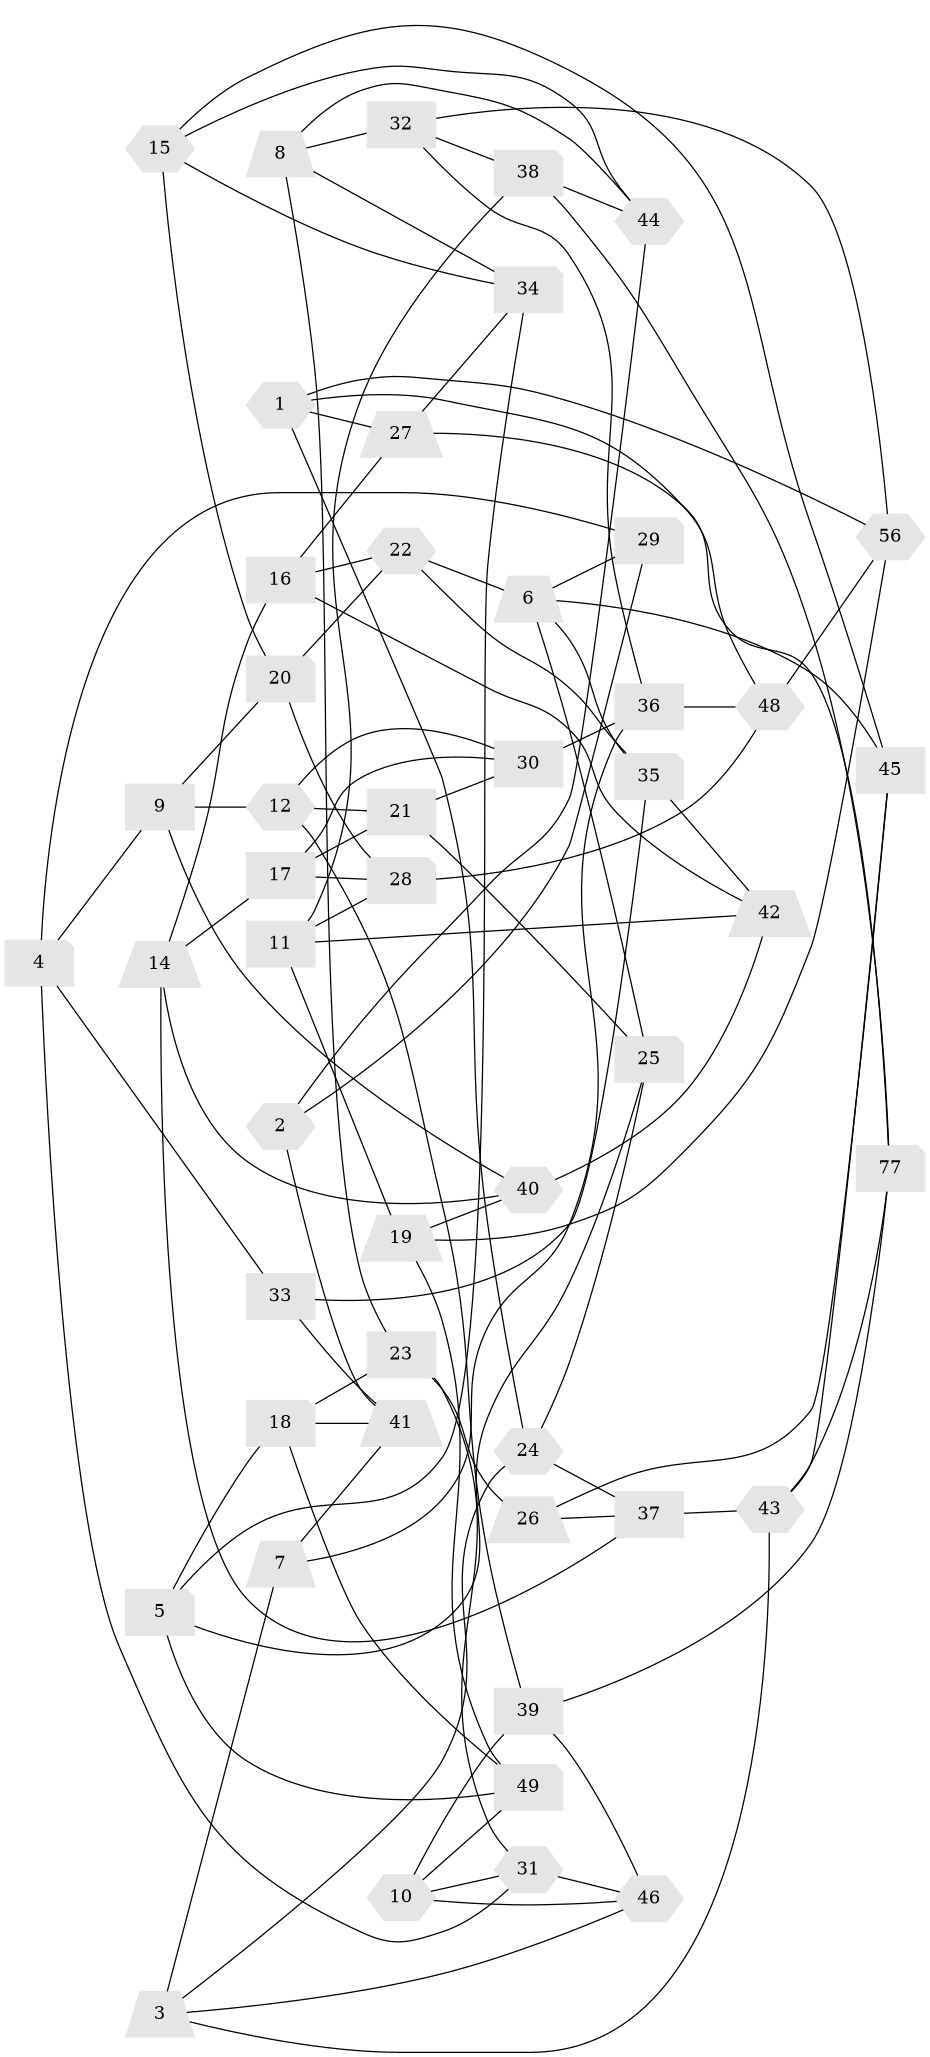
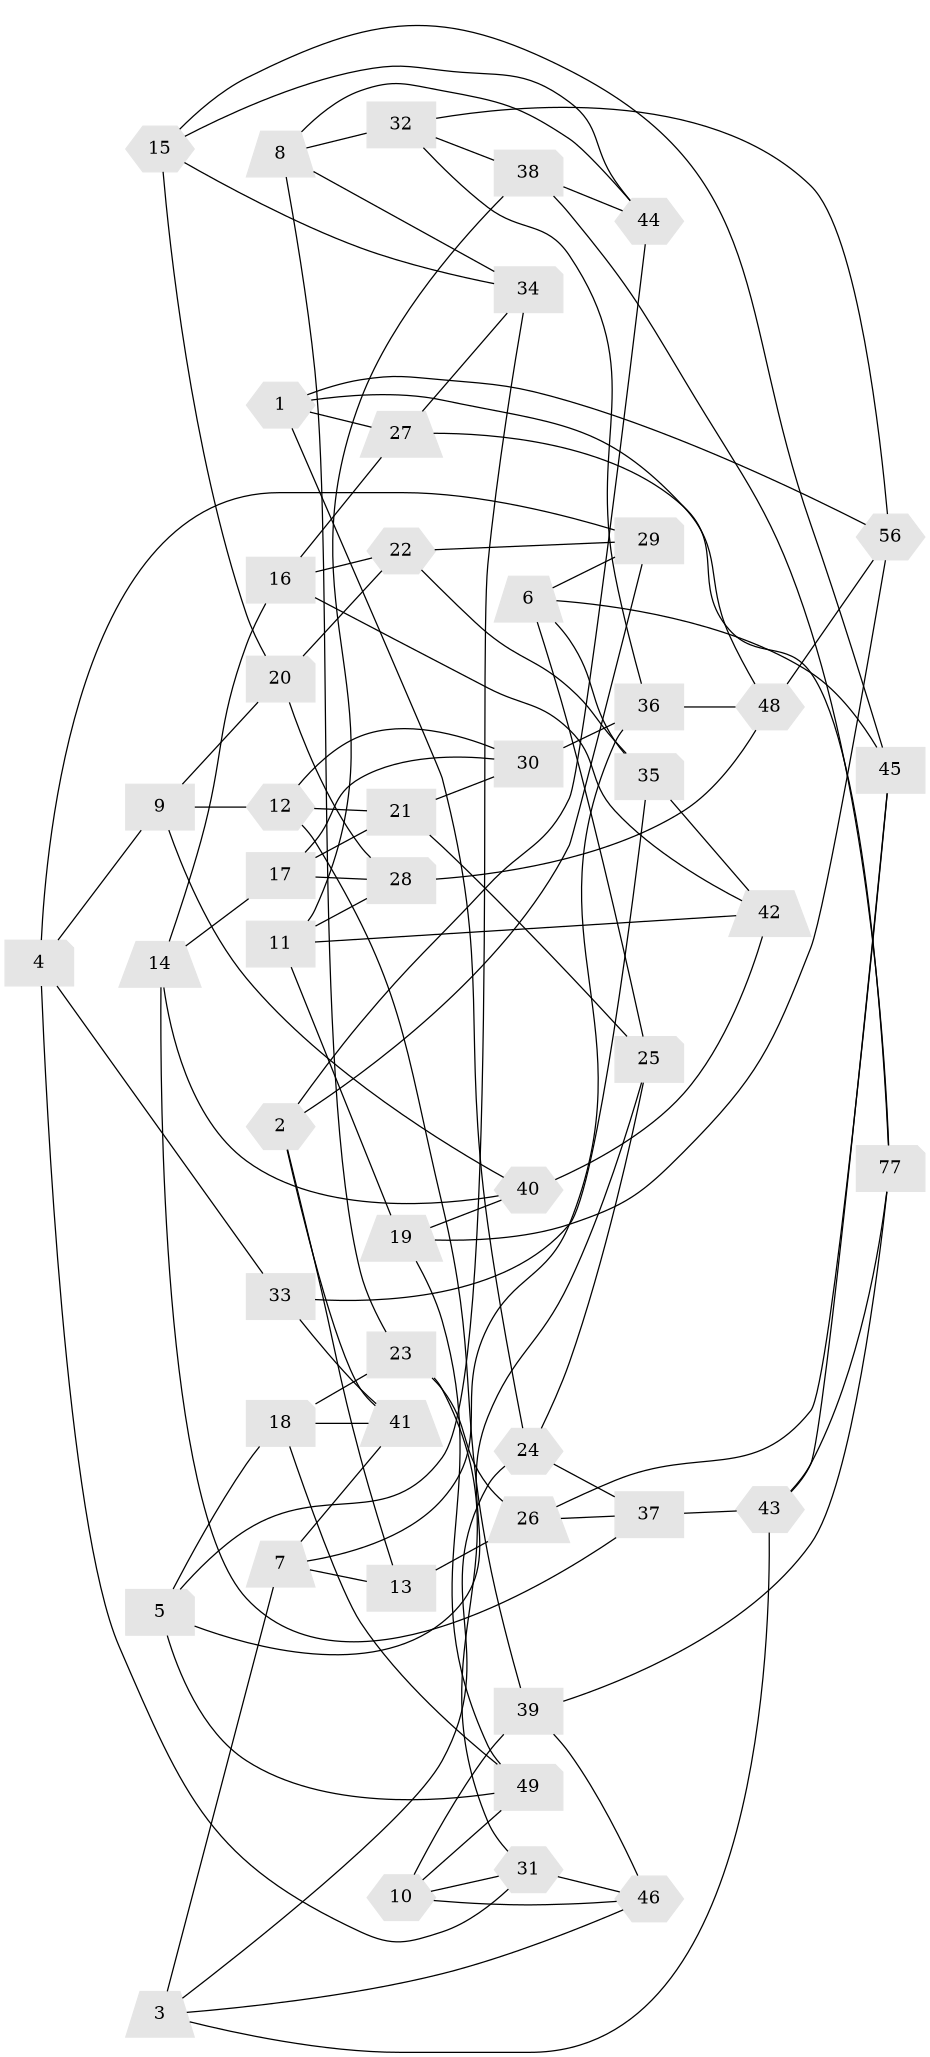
(466, 576) -> (525, 546)
none -> (401, 1588)
